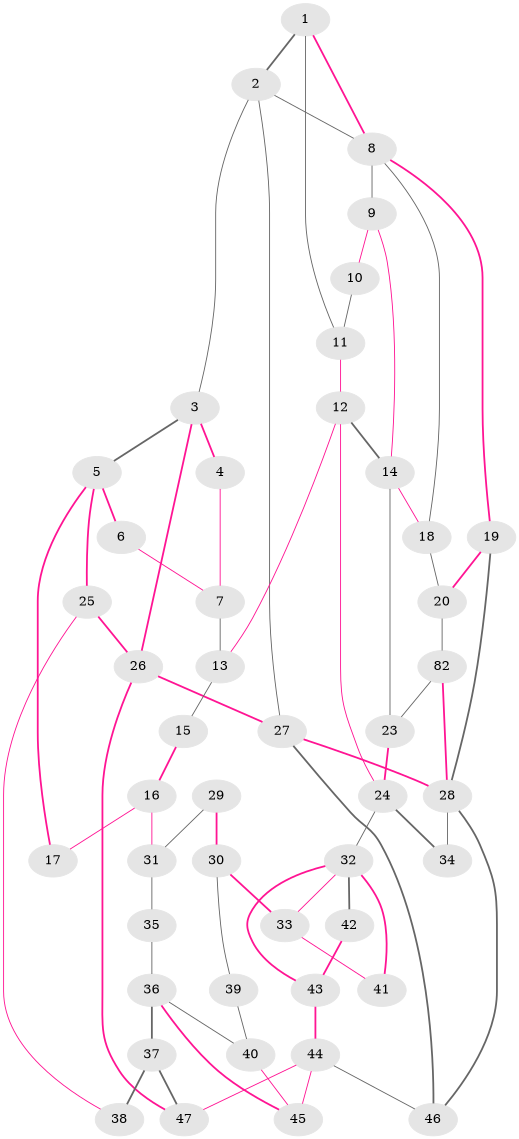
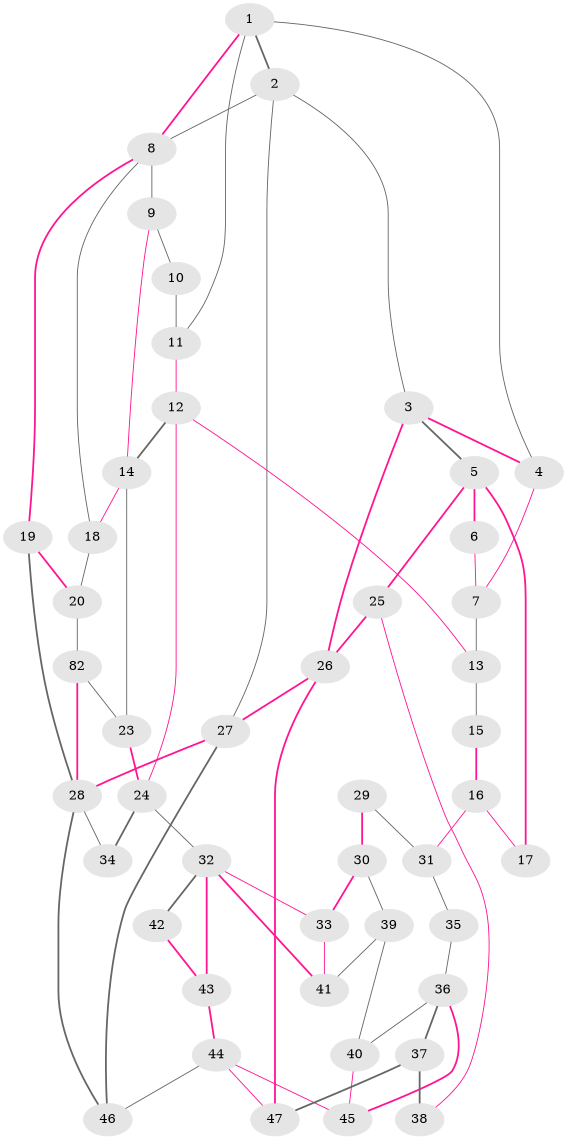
none -> (500, 165)
(363, 246) -> (164, 246)
none -> (357, 958)
